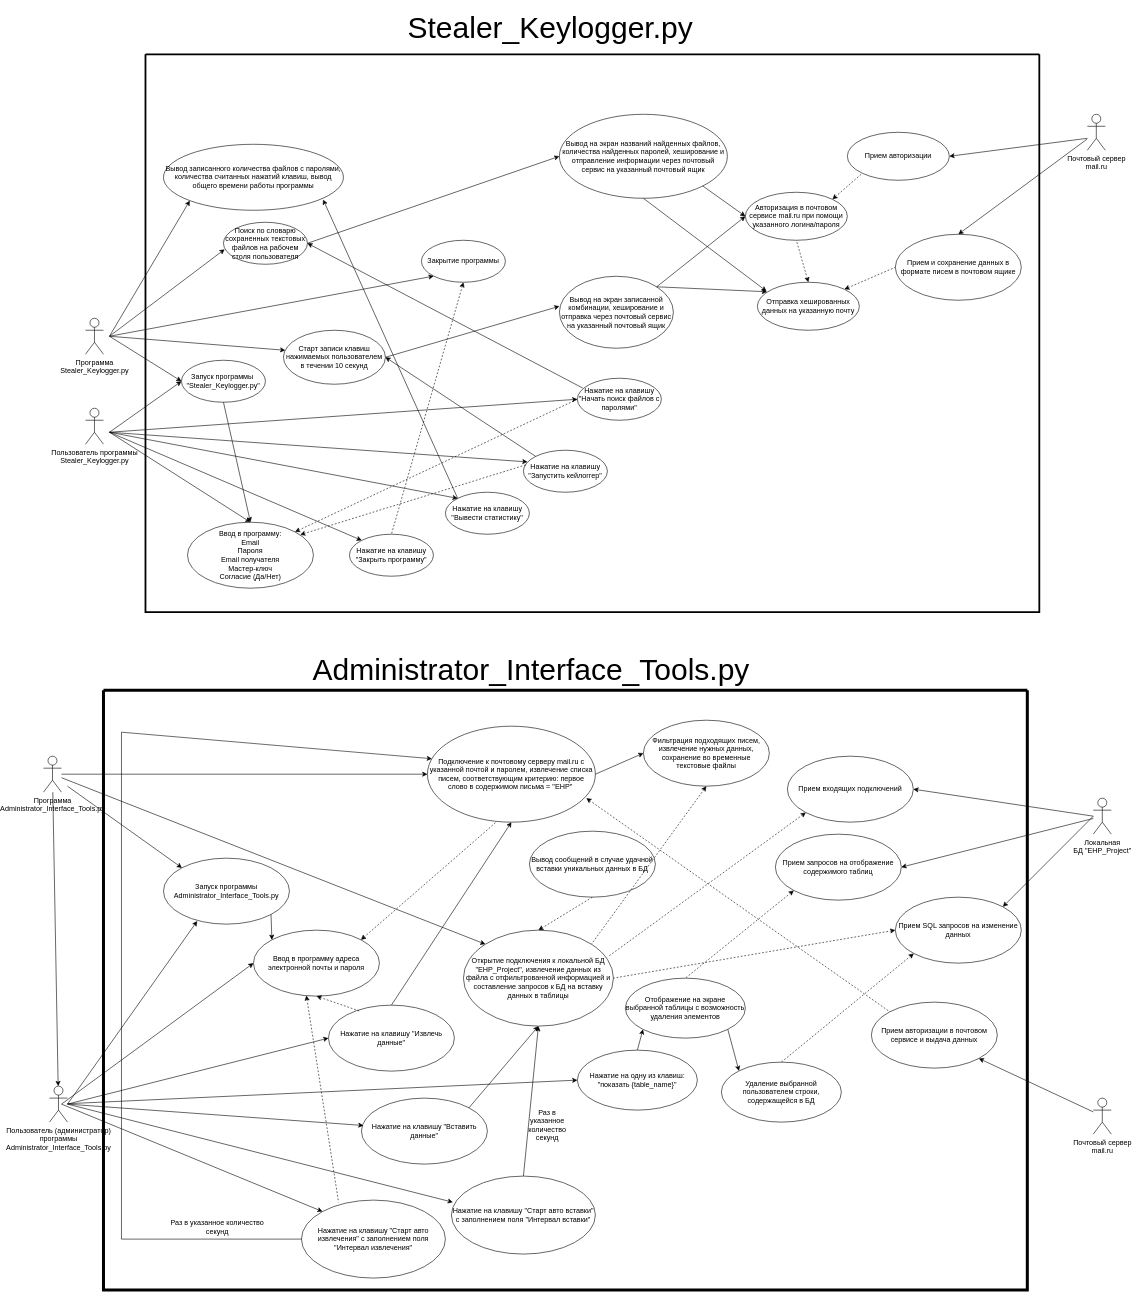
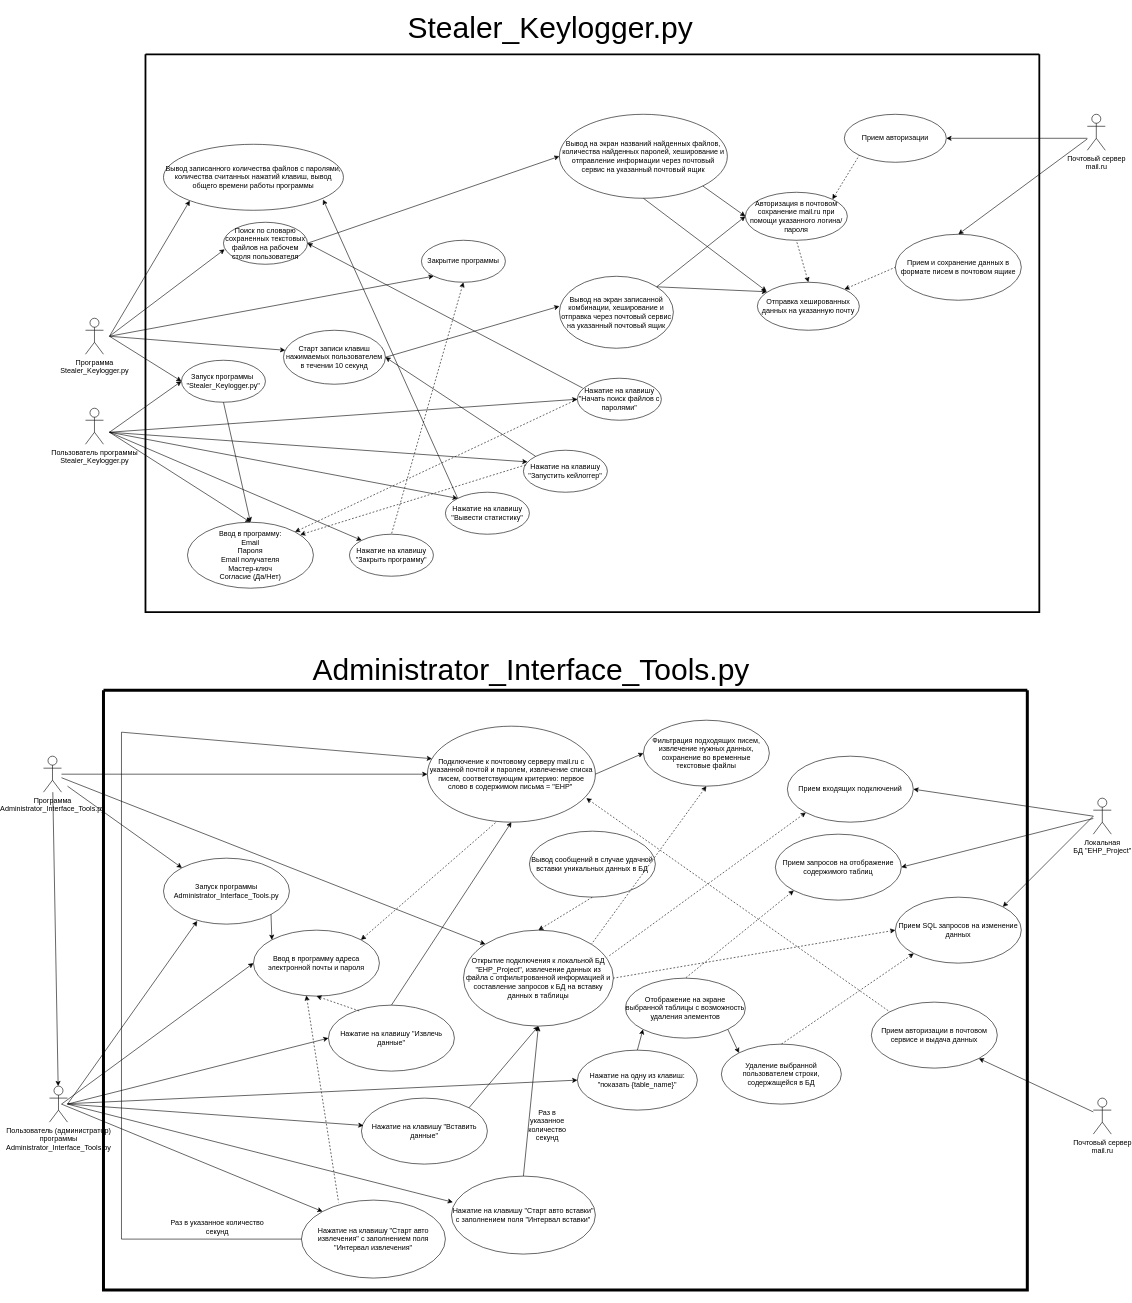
(899, 156) -> (896, 138)
(797, 216) -> (797, 216)
(782, 1092) -> (782, 1074)
